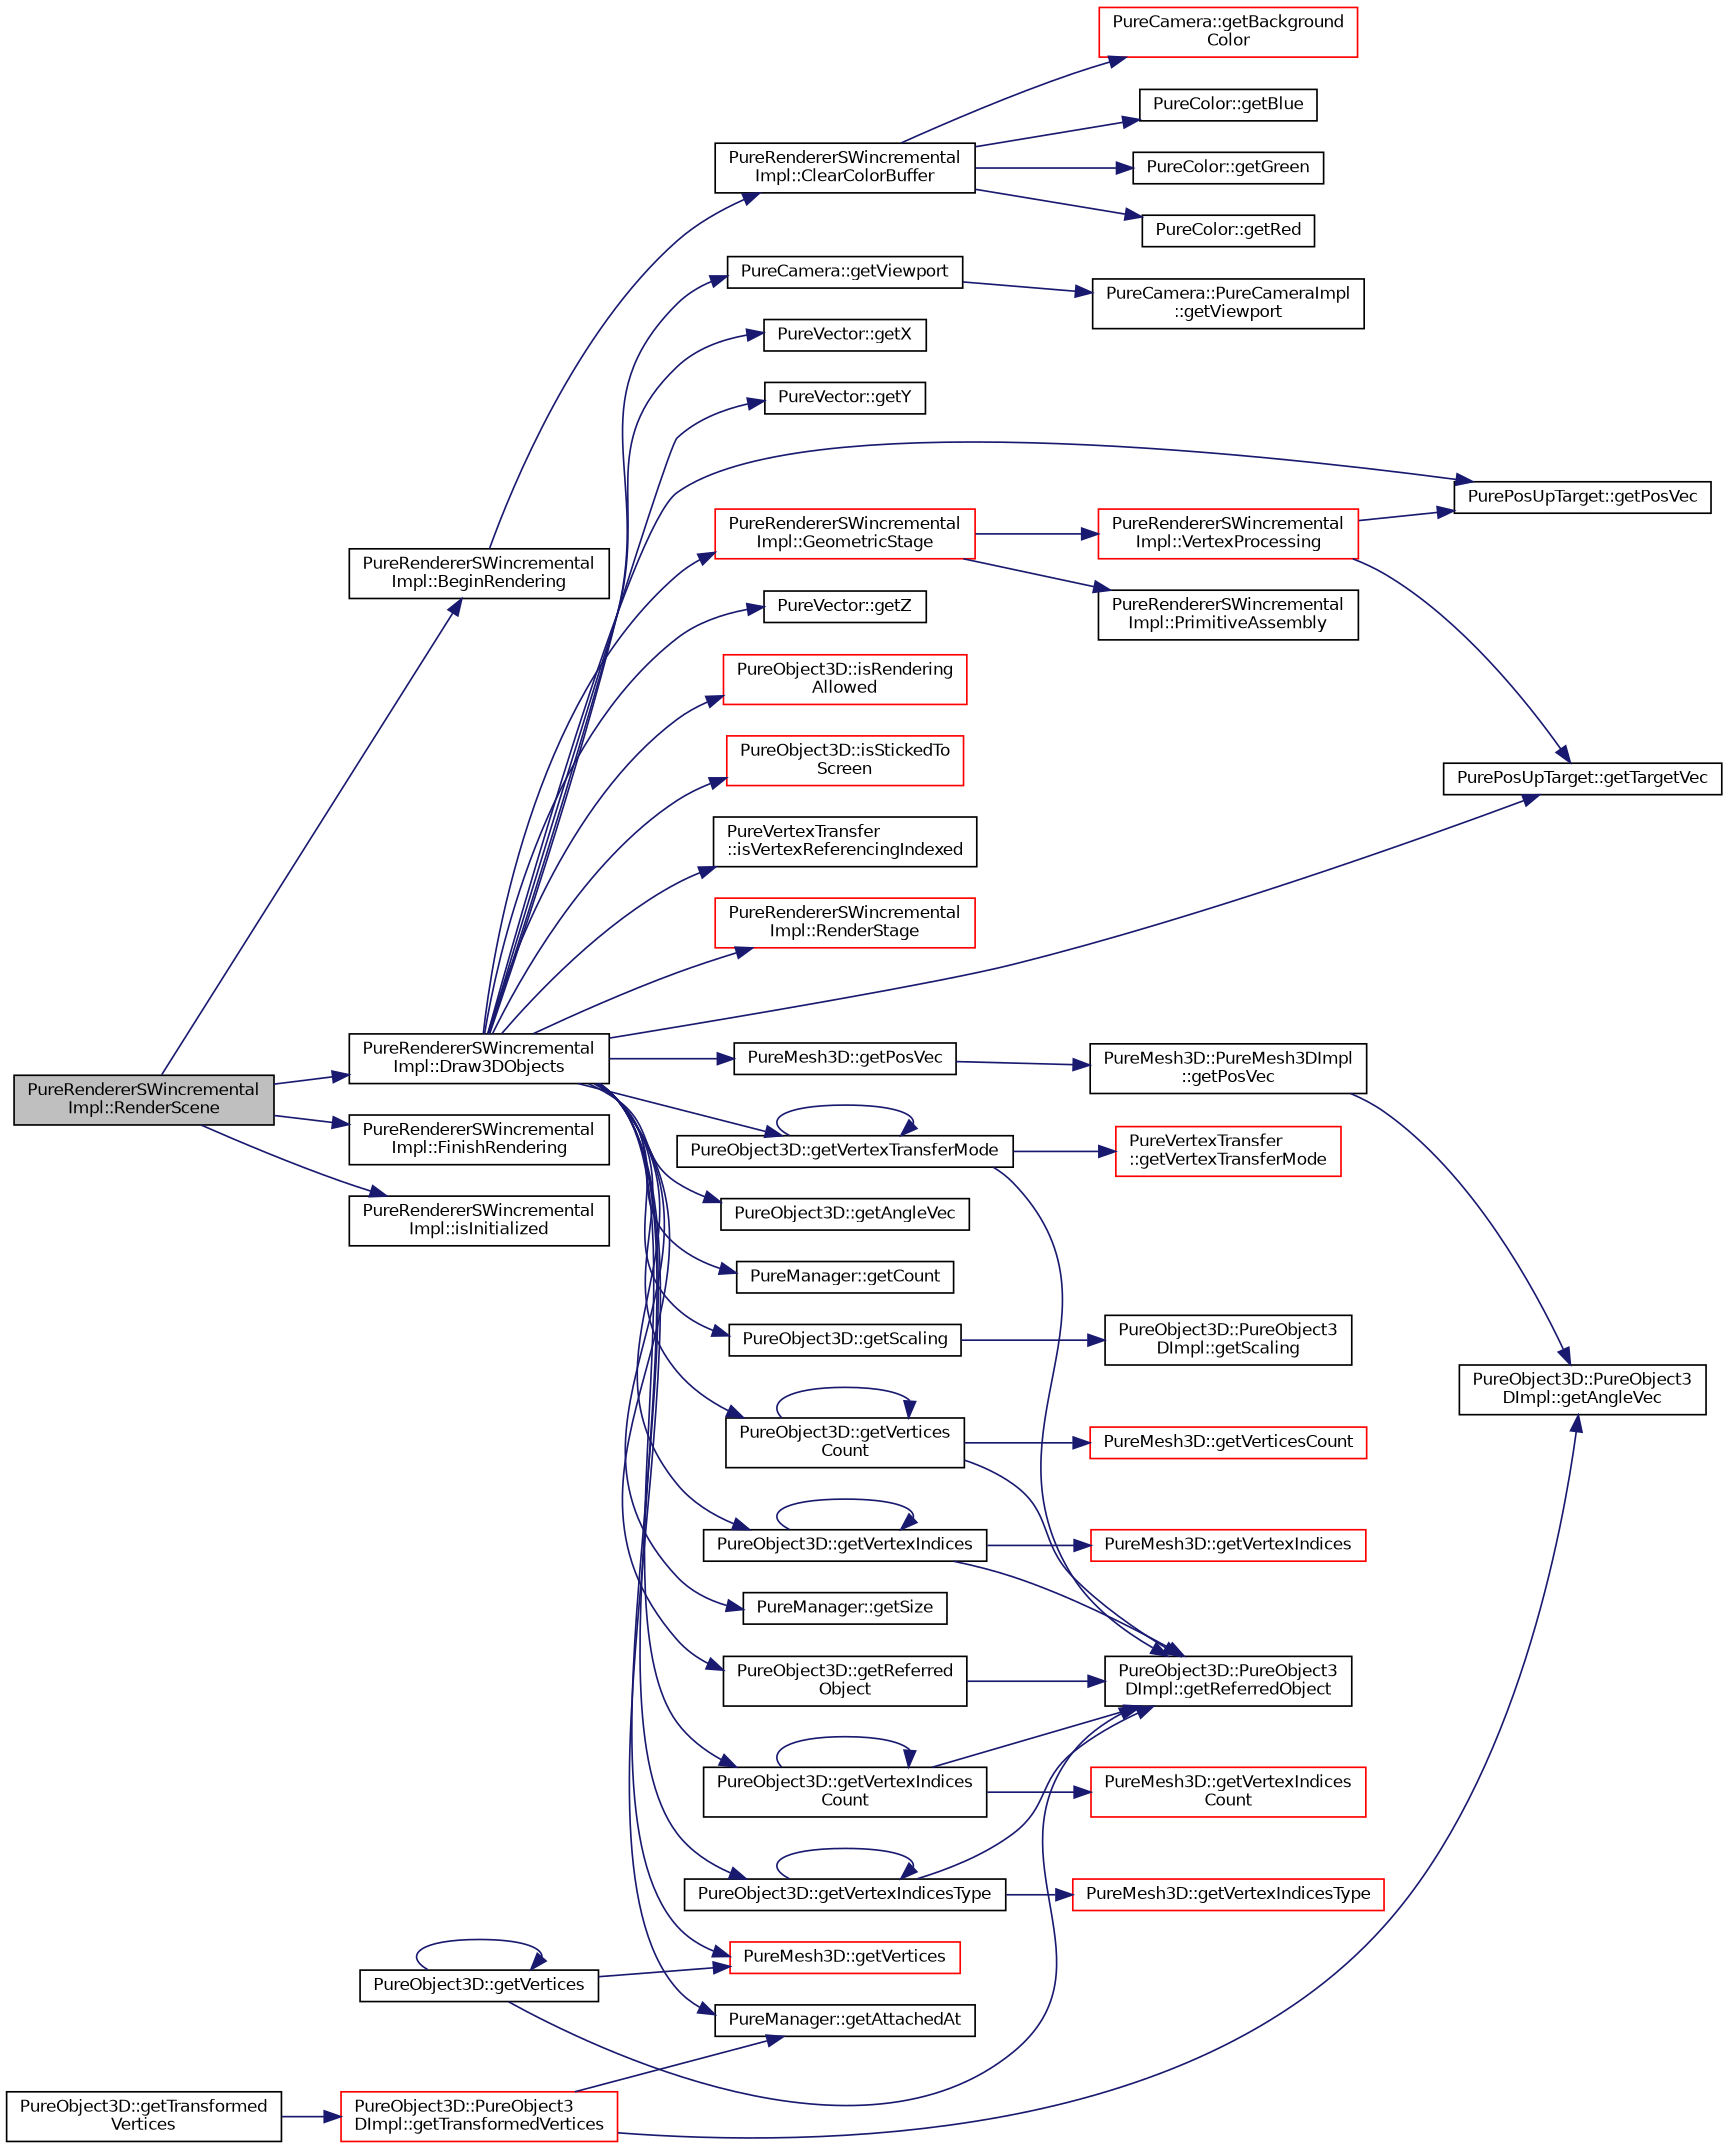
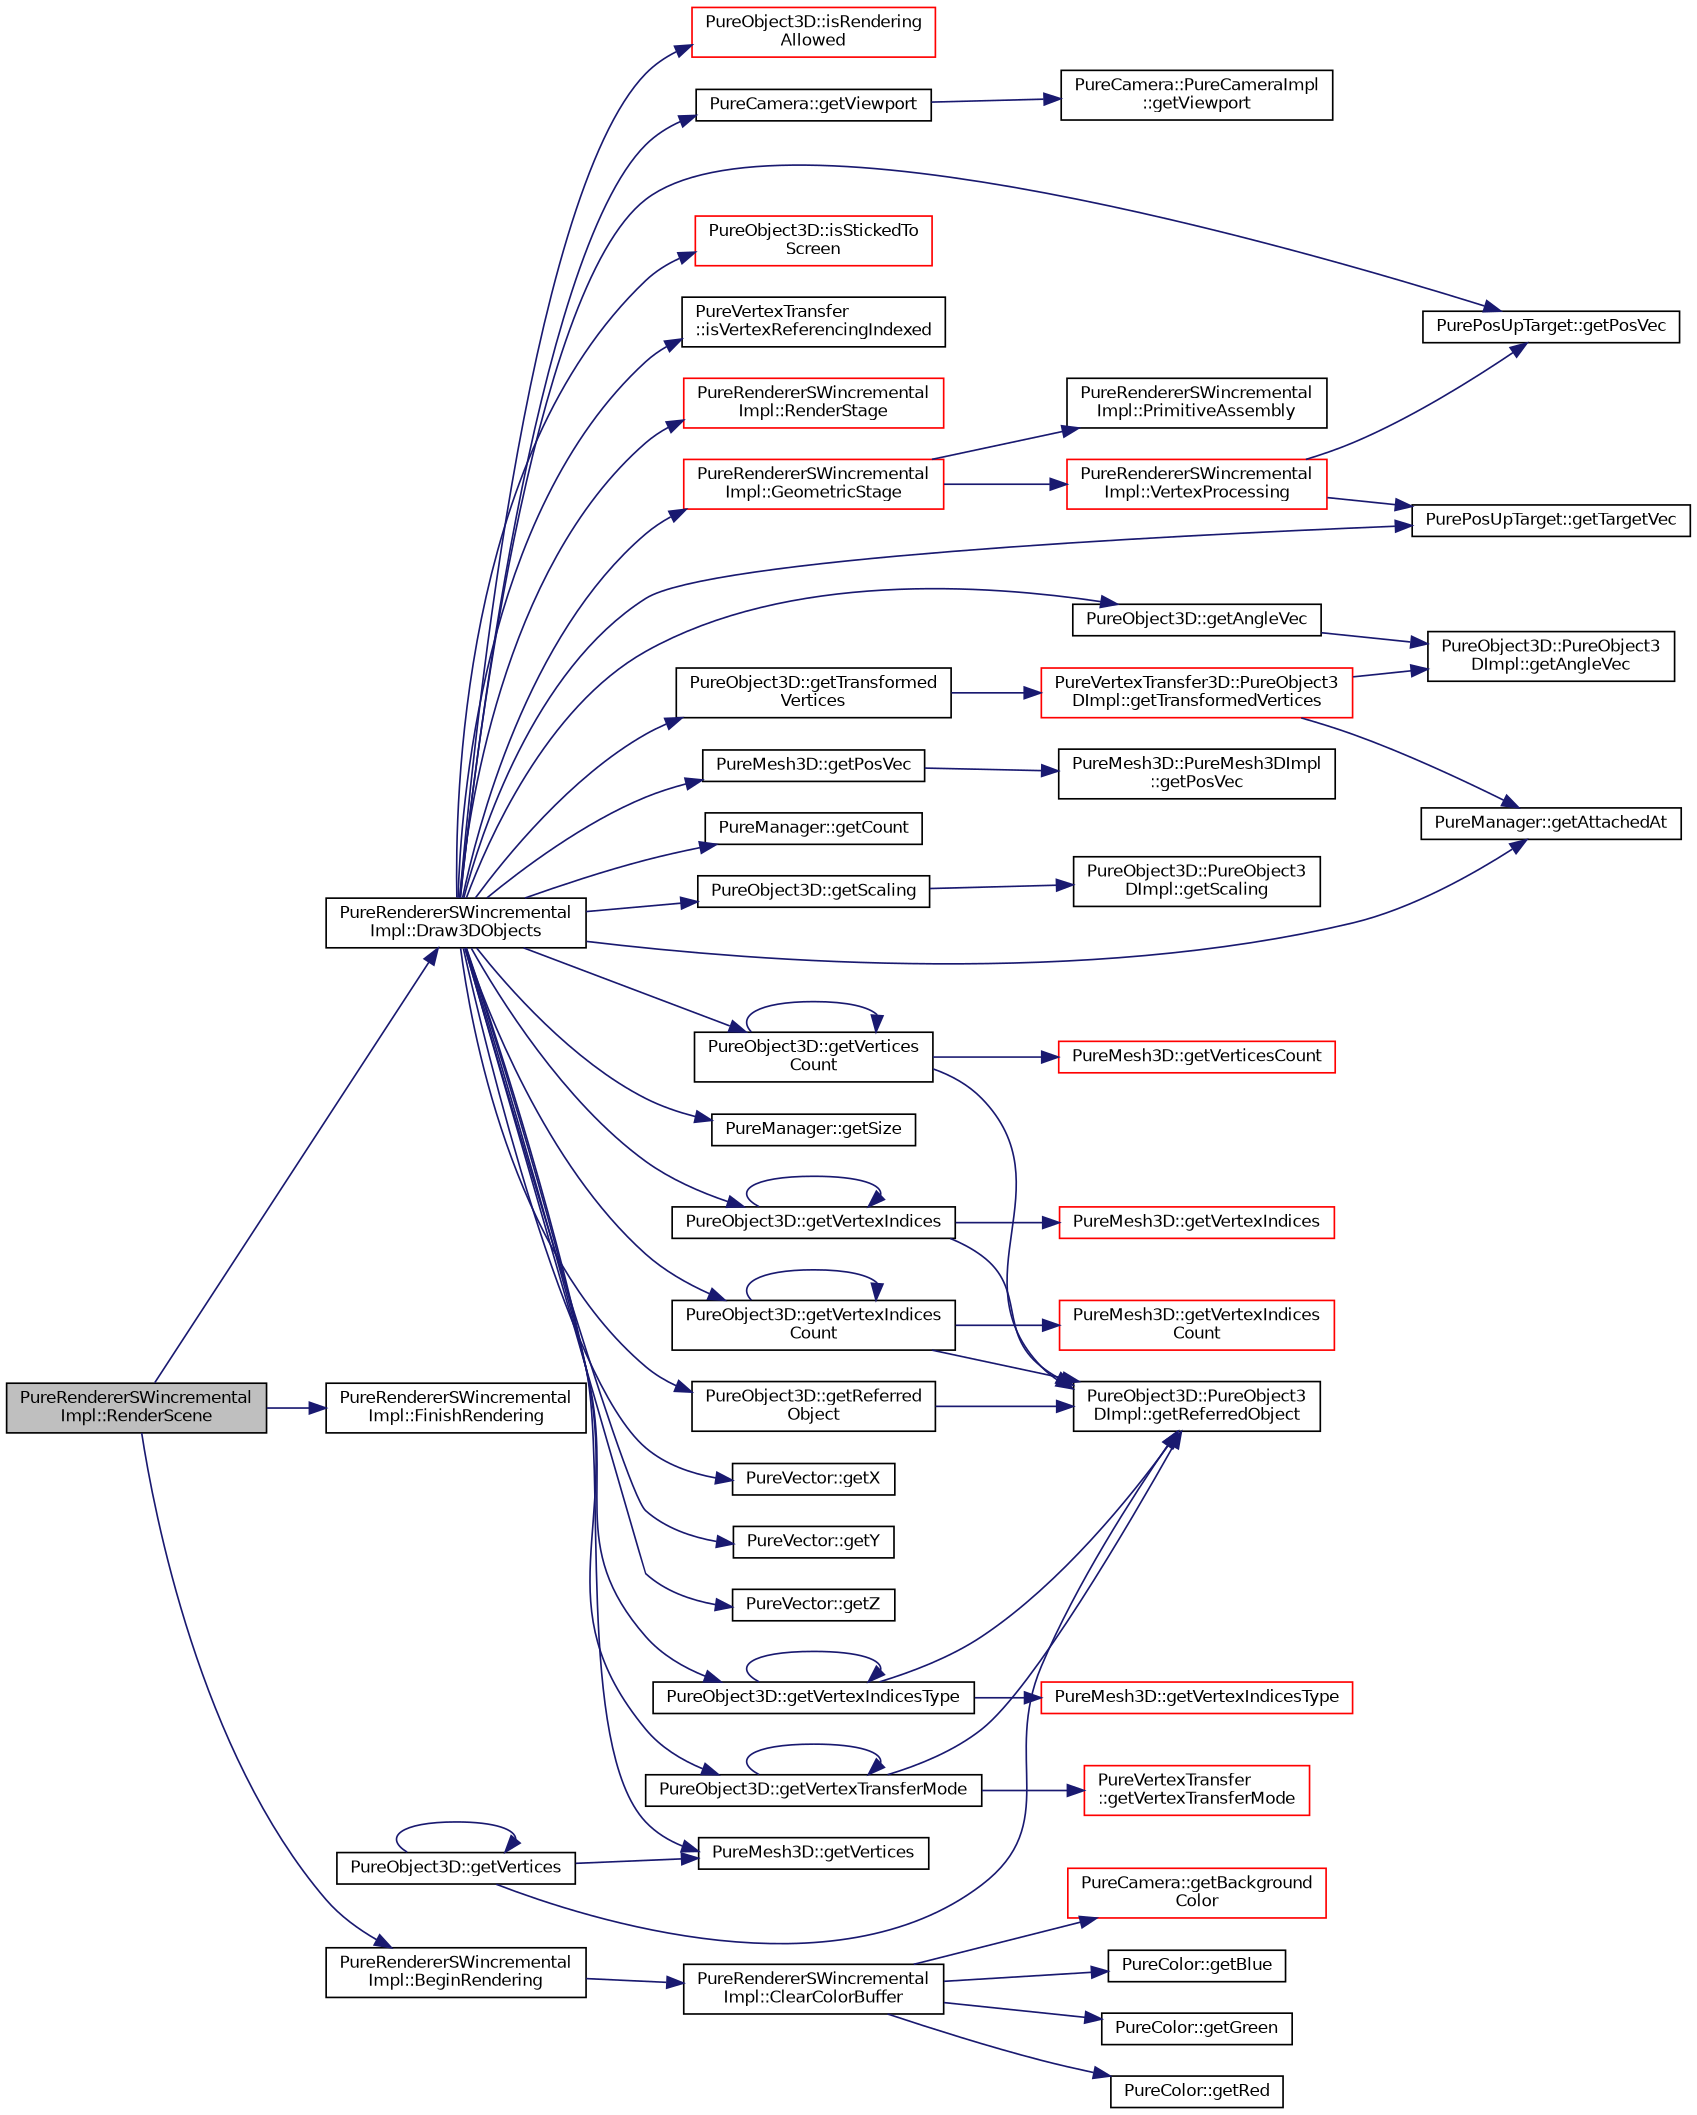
none -> (561, 800)
(1476, 1204) -> (1366, 637)
(479, 1221) -> none
(845, 1958) -> (814, 1853)
(479, 2117) -> (1197, 693)
